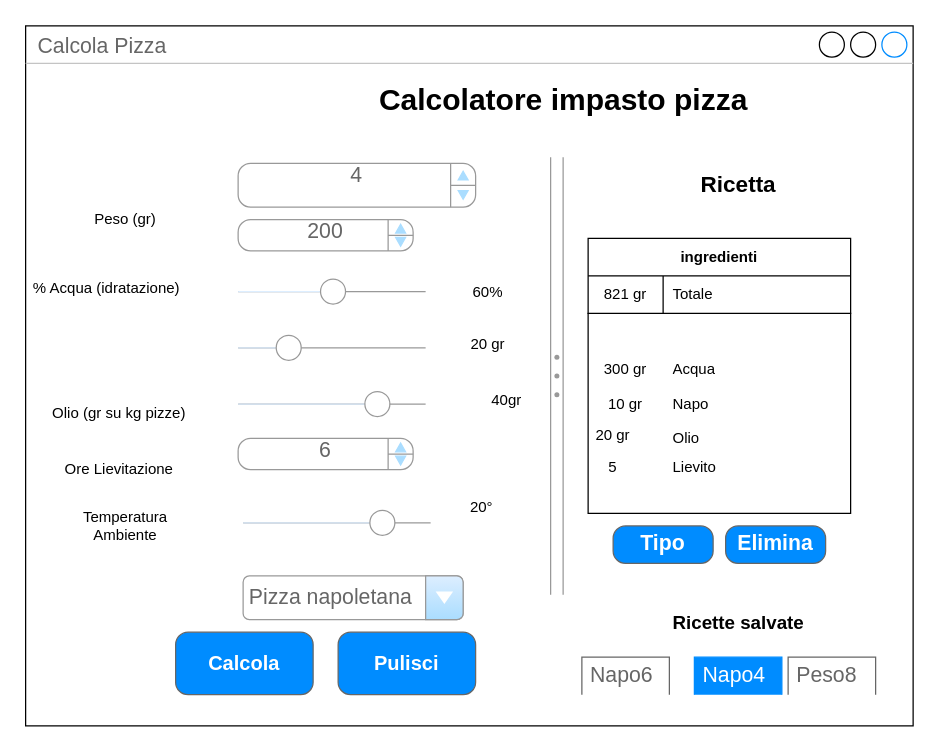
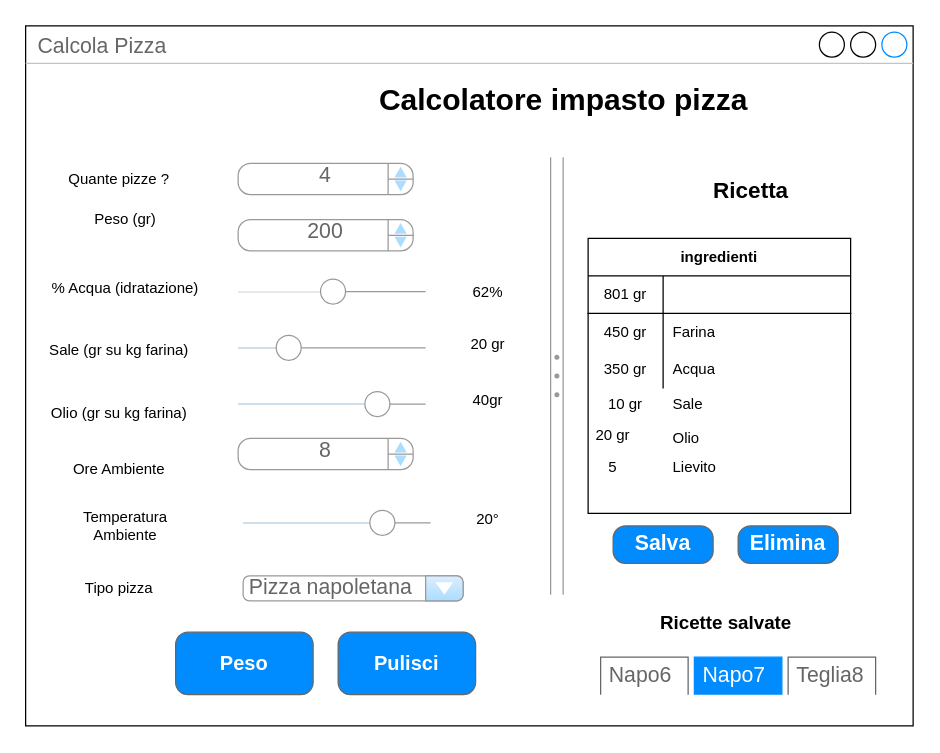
none -> (119, 179)
(738, 182) -> (751, 188)
(357, 185) -> (326, 179)
(107, 288) -> (126, 288)
(488, 292) -> (488, 292)
(626, 294) -> (626, 294)
(757, 294) -> none
none -> (626, 332)
none -> (757, 332)
none -> (119, 351)
(626, 369) -> (626, 369)
(507, 401) -> (488, 401)
(690, 404) -> (688, 404)
(119, 413) -> (119, 413)
(326, 438) -> (326, 438)
(119, 469) -> (119, 469)
(482, 507) -> (488, 519)
(663, 544) -> (663, 544)
(776, 544) -> (788, 544)
none -> (119, 588)
(353, 598) -> (353, 588)
(738, 619) -> (726, 619)
(244, 663) -> (244, 663)
(626, 676) -> (644, 676)
(733, 676) -> (733, 676)
(827, 676) -> (833, 676)
